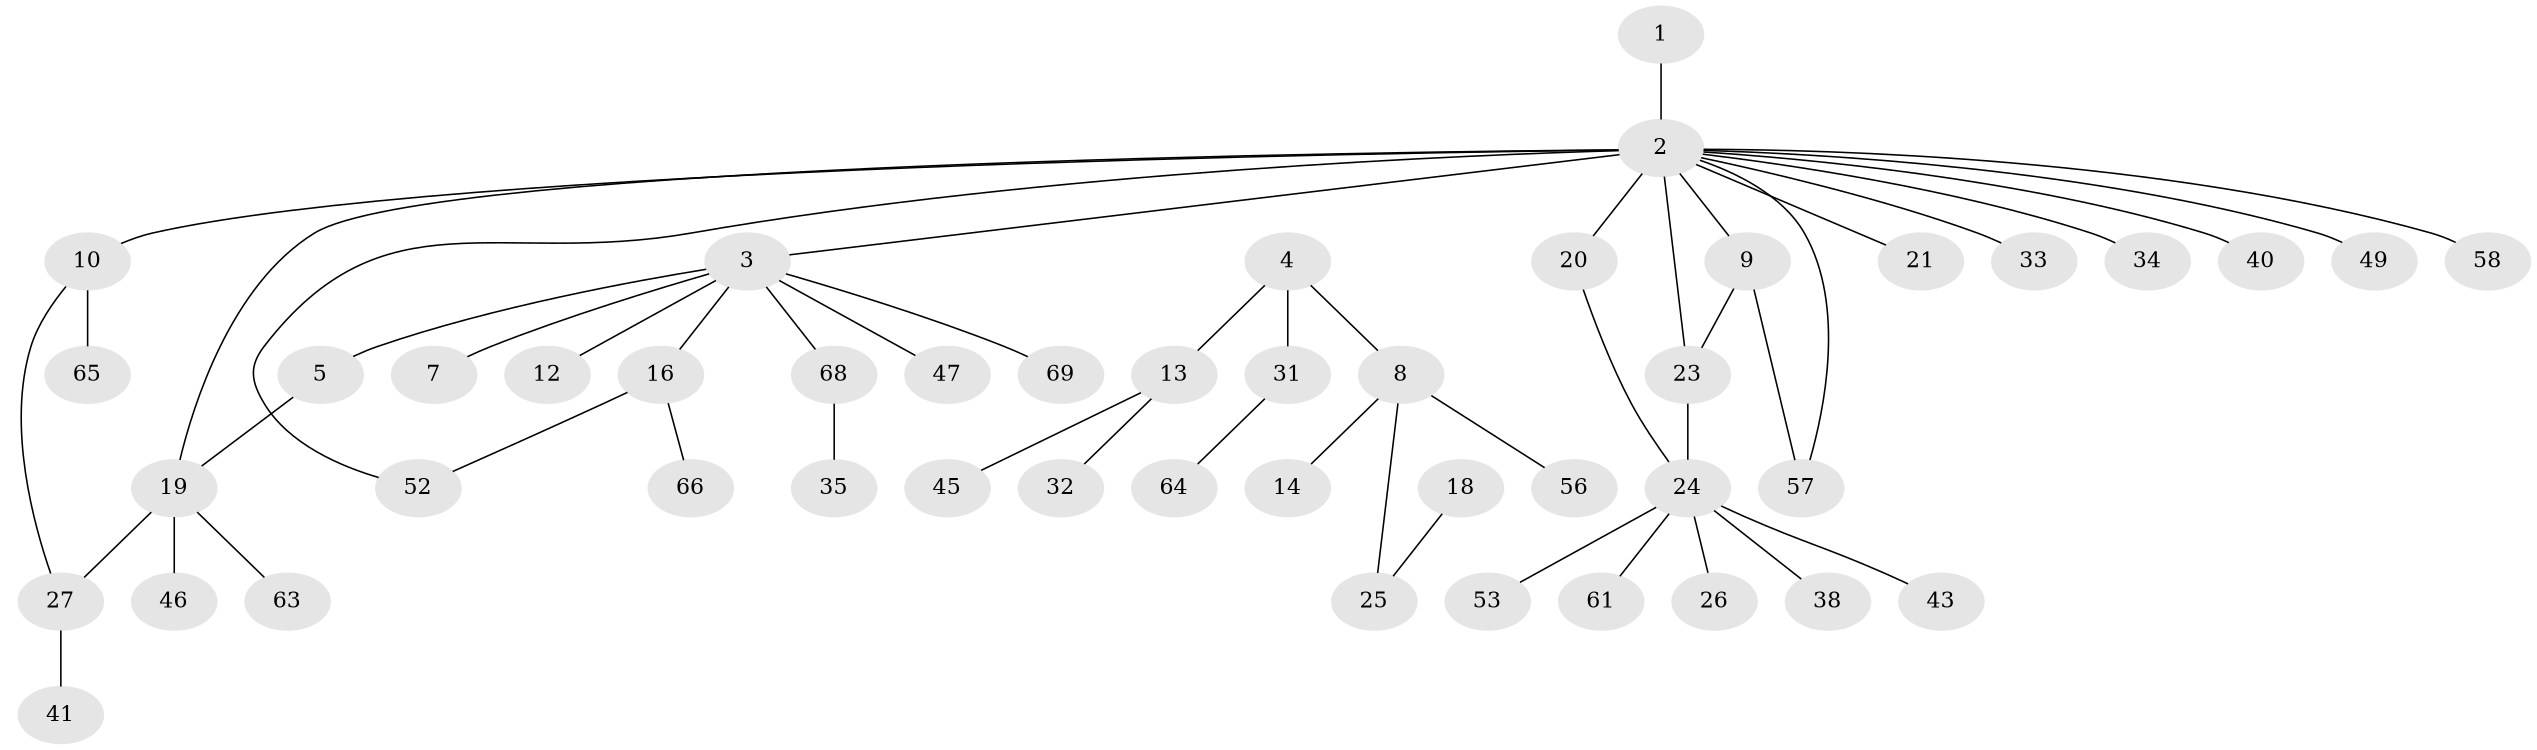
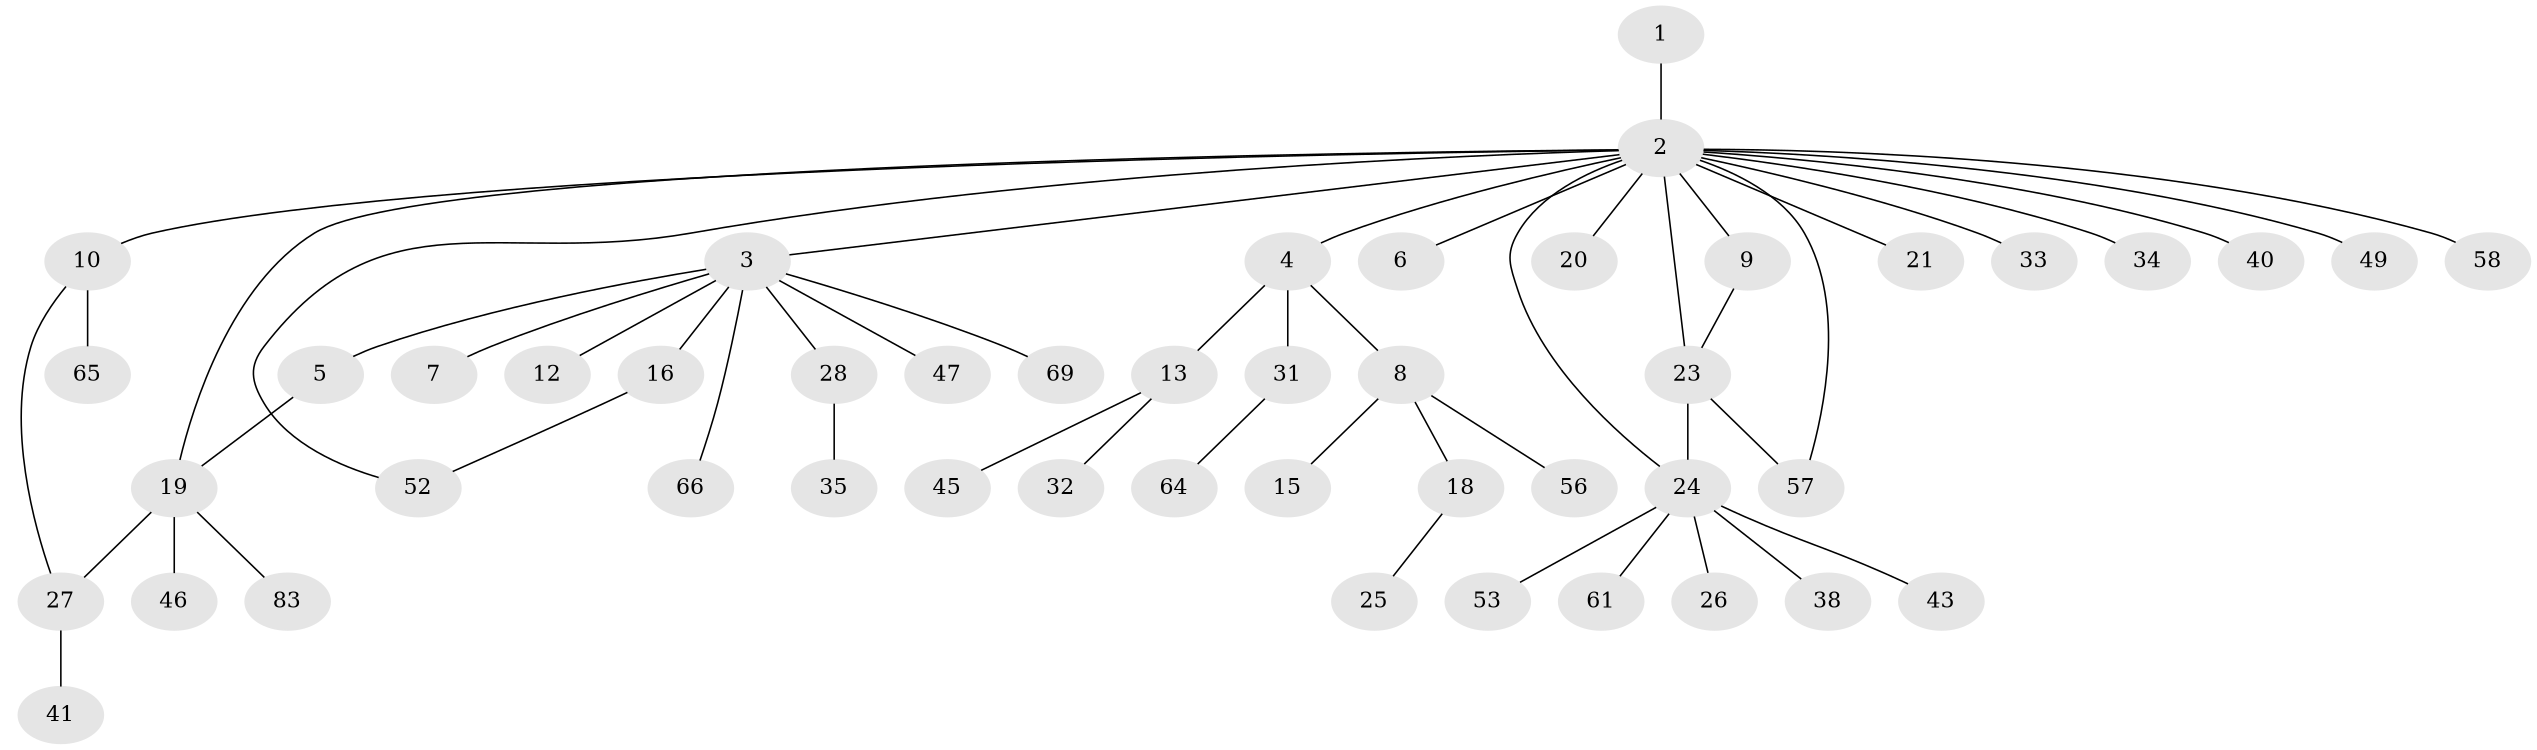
none -> (1469, 194)
none -> (1401, 261)
(834, 375) -> (834, 375)
(1774, 375) -> (1744, 431)
(1619, 379) -> (1525, 309)
(676, 432) -> (724, 376)
(1288, 488) -> (1288, 488)
(1388, 488) -> (1431, 432)
(288, 602) -> (288, 602)
